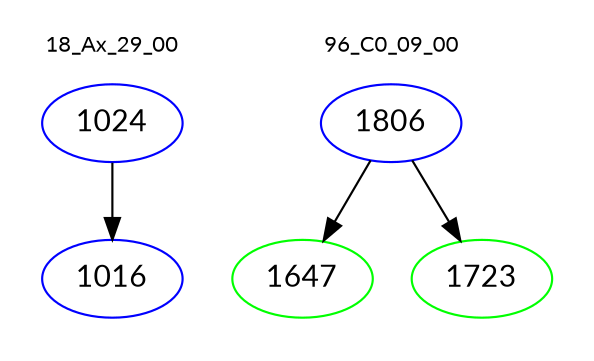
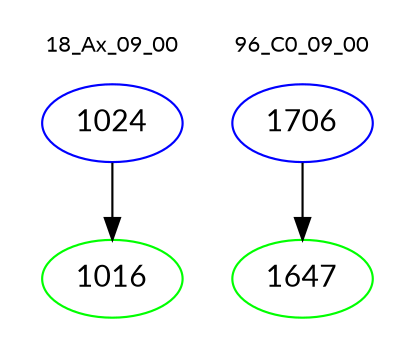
(112, 46) -> (112, 46)
(391, 123) -> (303, 123)
(112, 279) -> (112, 279)
(482, 279) -> none
